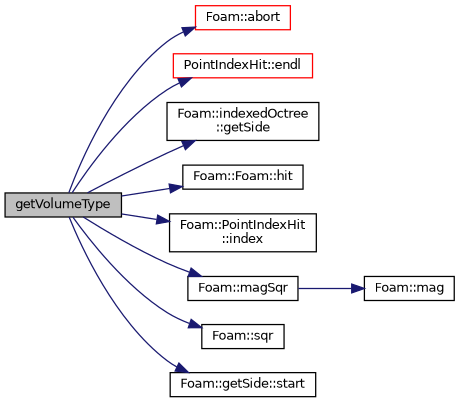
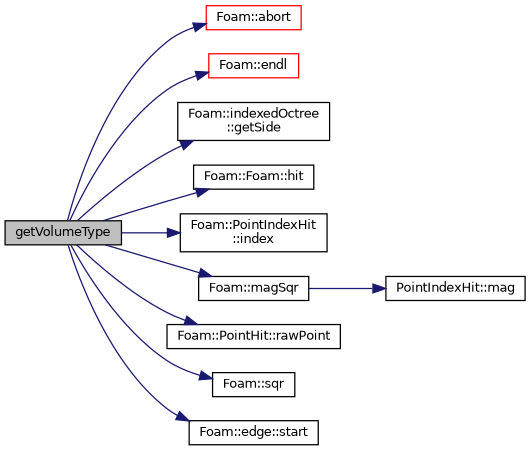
(243, 66) -> (254, 66)
(409, 288) -> (456, 288)
none -> (254, 337)
(243, 385) -> (254, 433)
